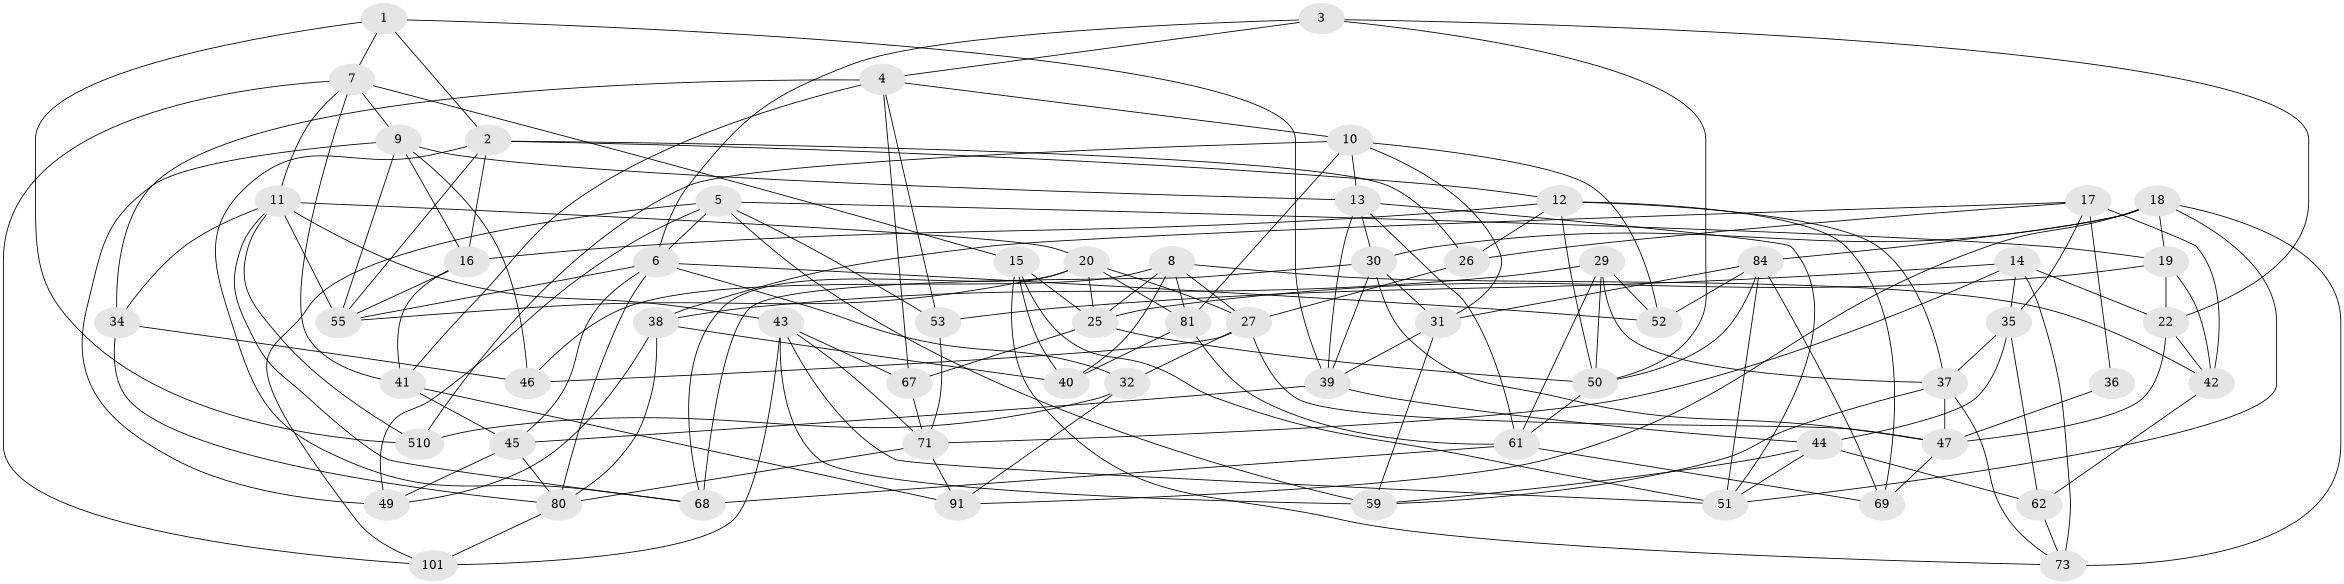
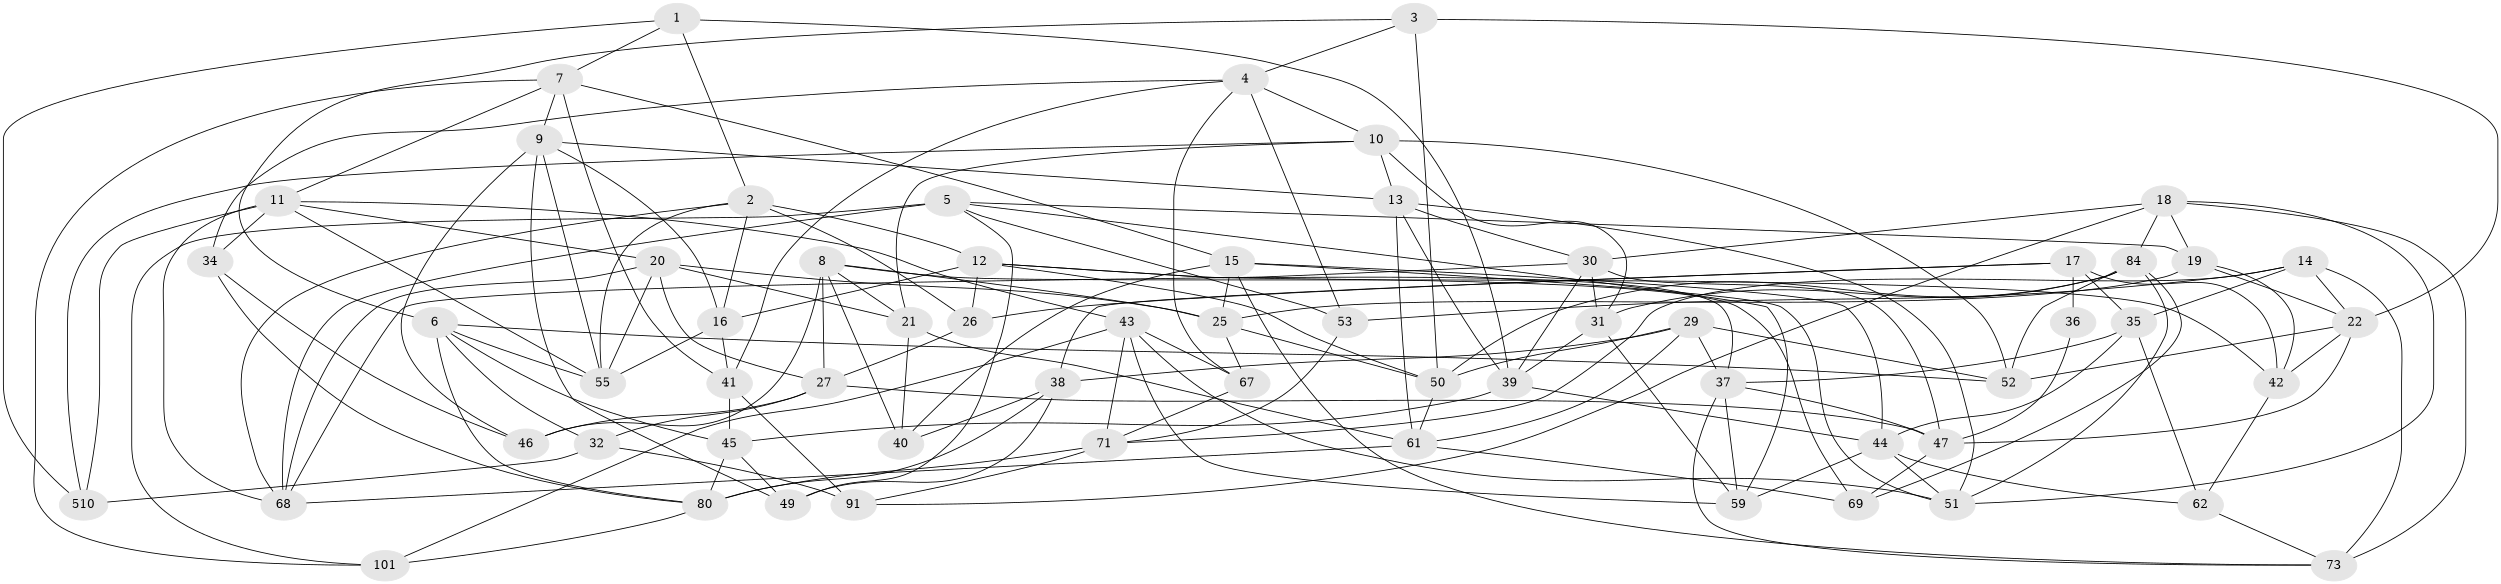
(687, 231) -> (553, 258)
none -> (1616, 282)
(1188, 323) -> (909, 323)
none -> (2182, 353)
